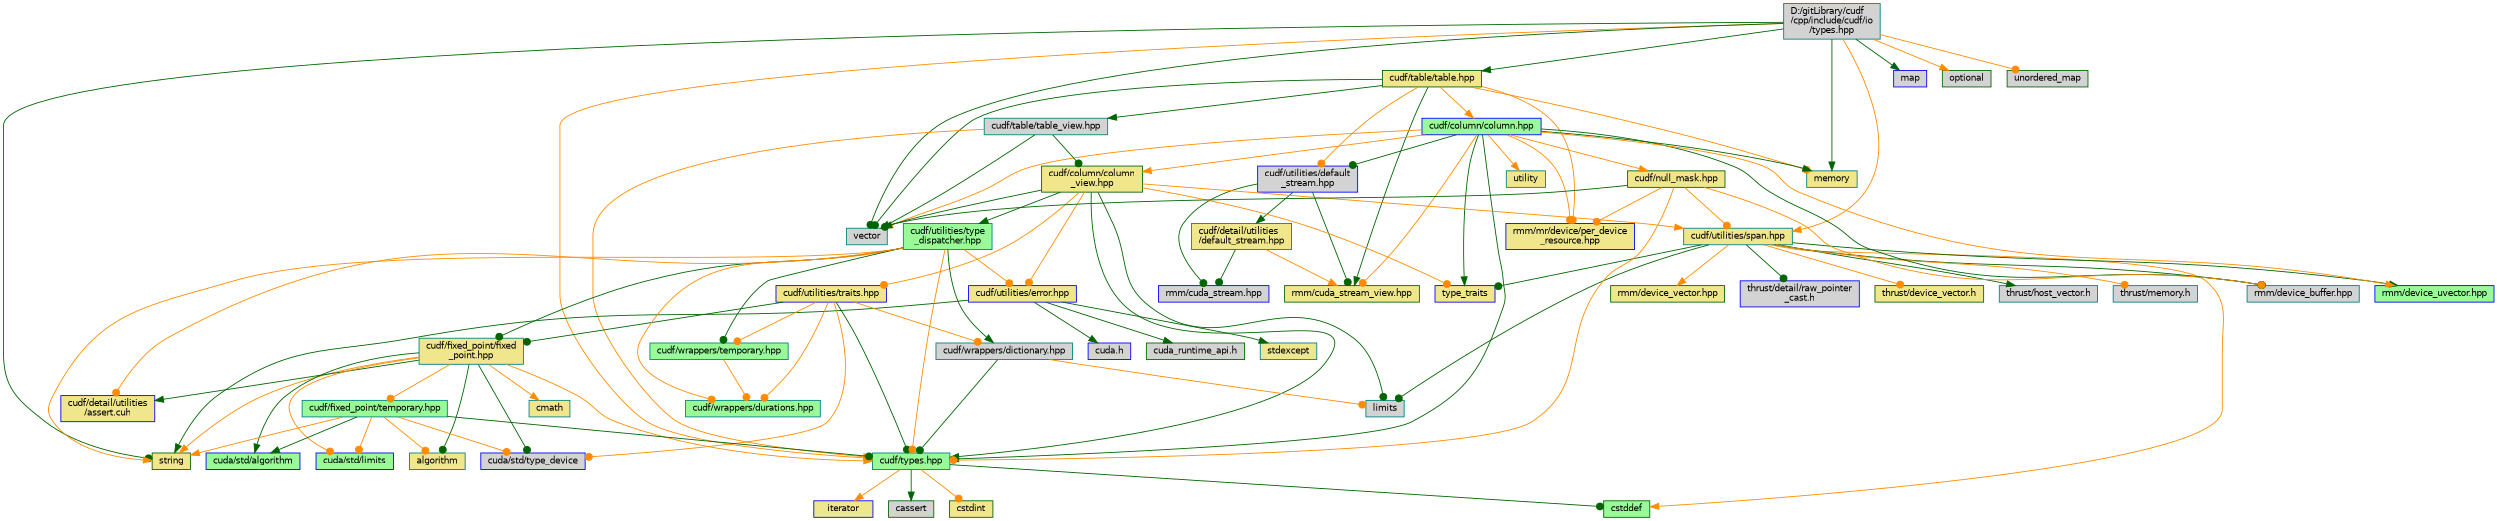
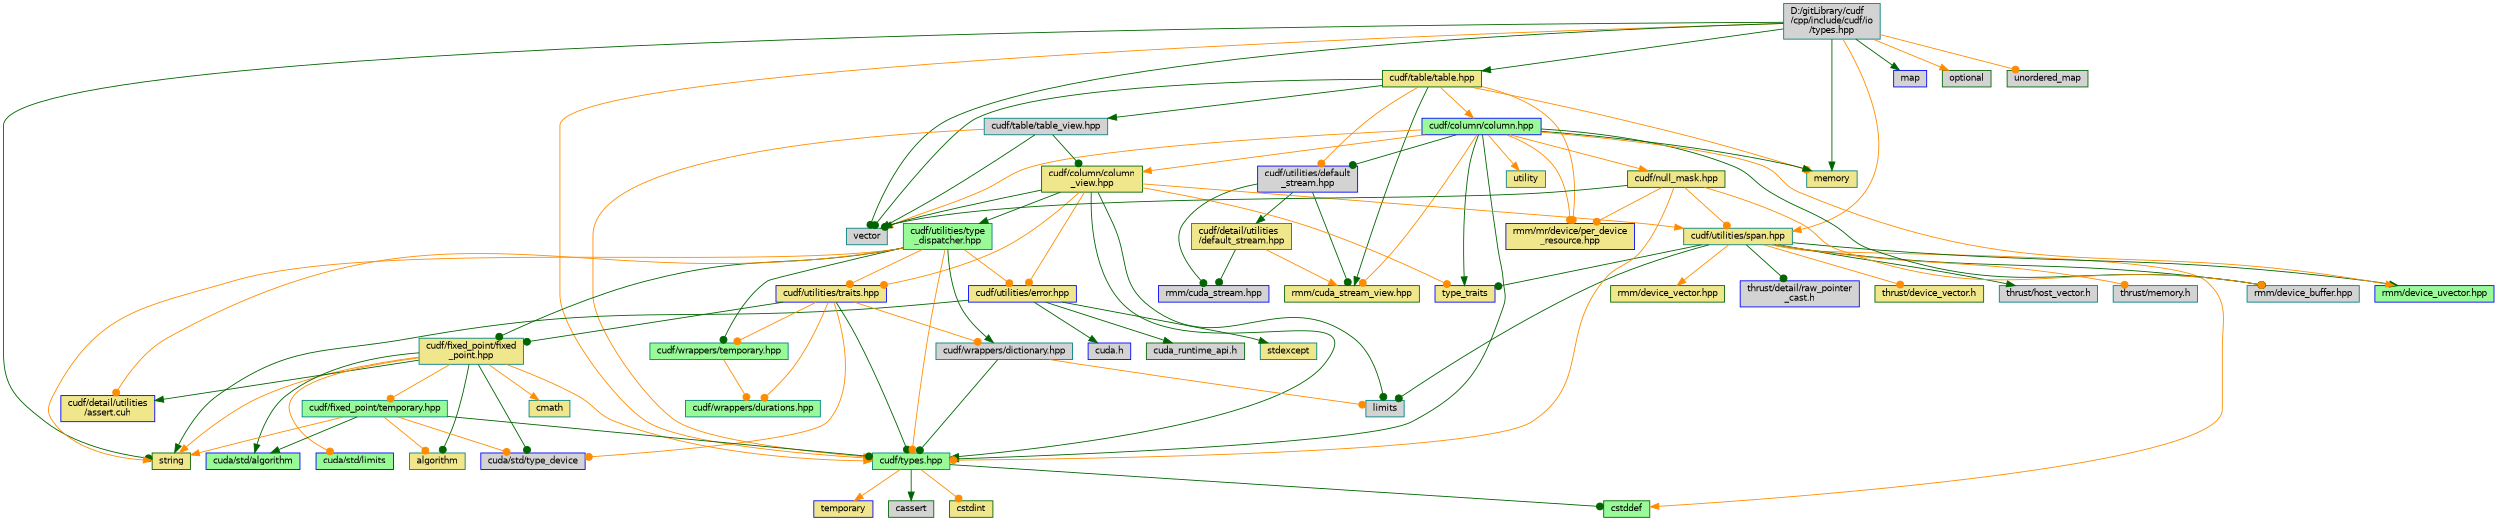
(709, 275) -> (888, 266)
(366, 432) -> none
(843, 509) -> (843, 509)
